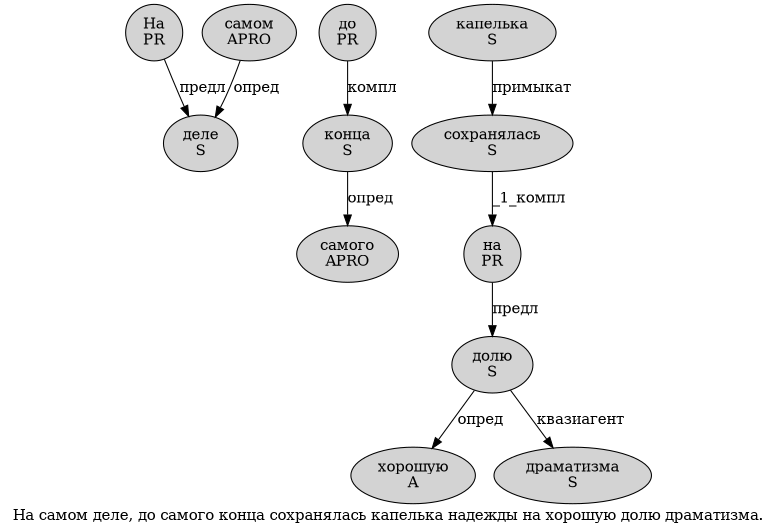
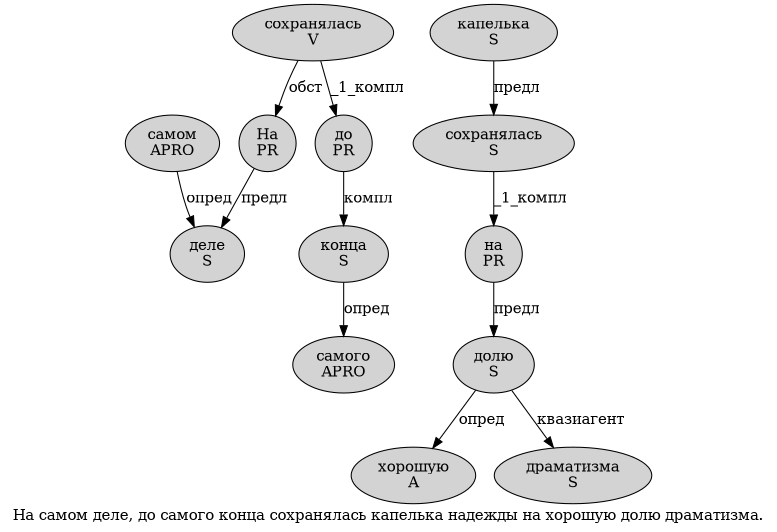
none -> (313, 33)
(532, 88) -> (517, 88)
